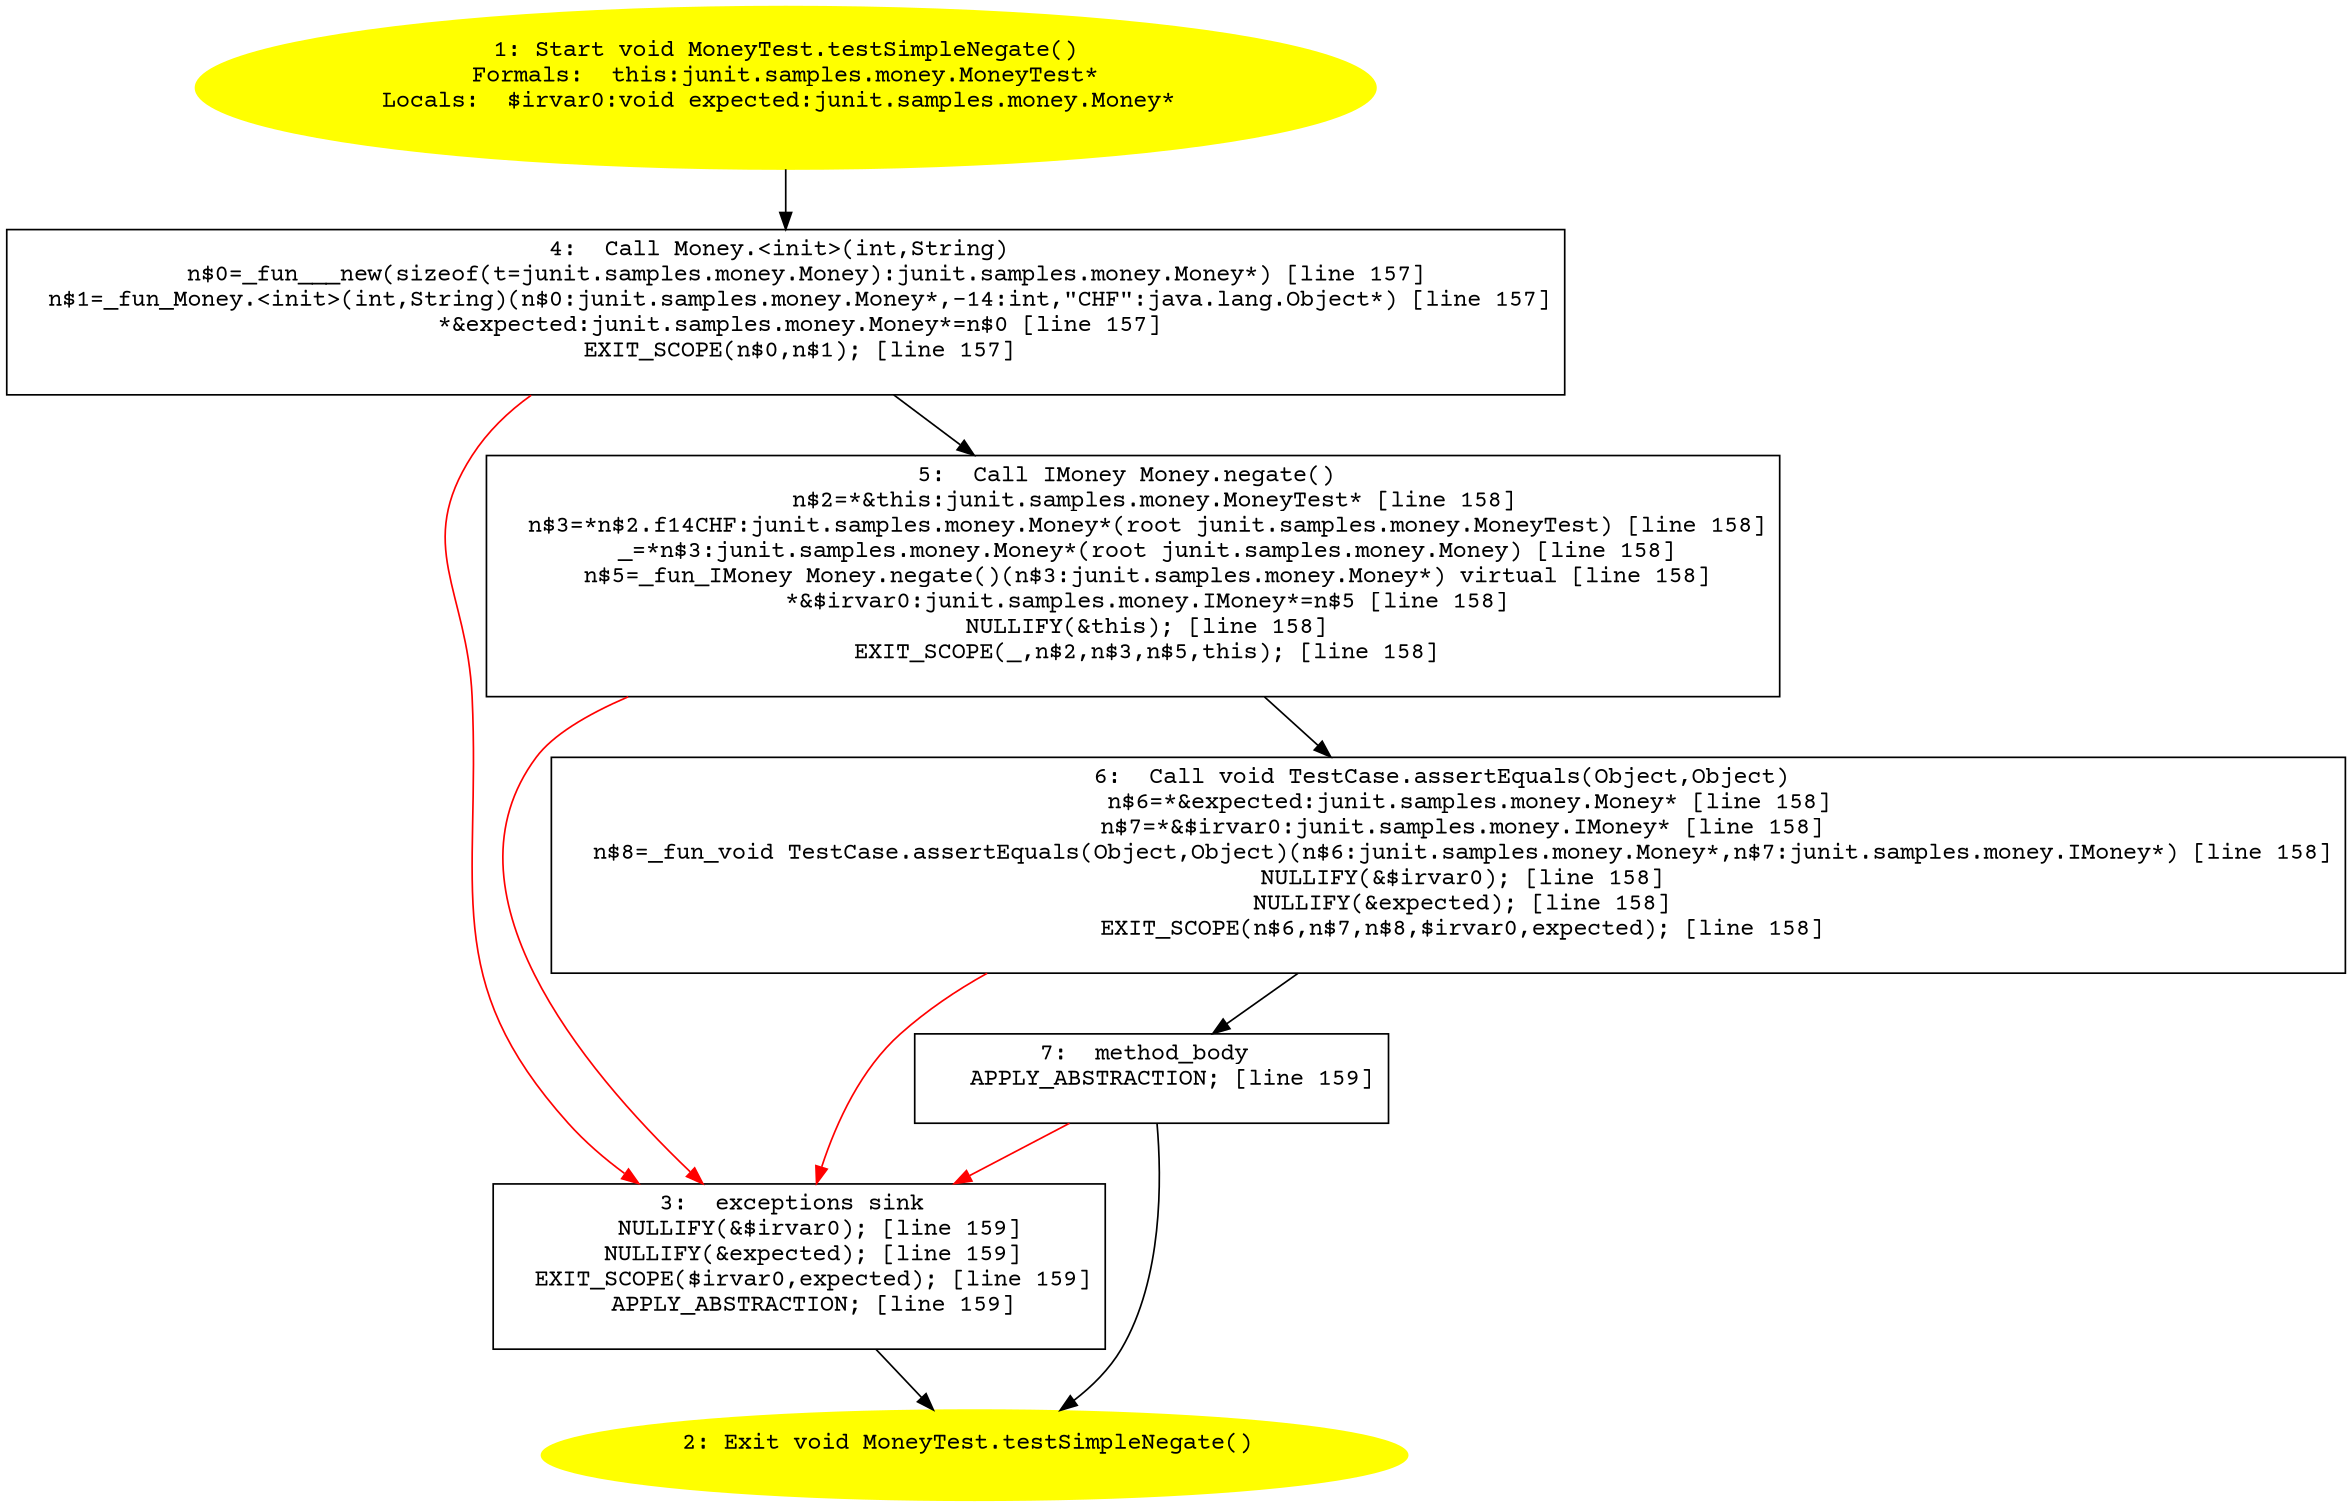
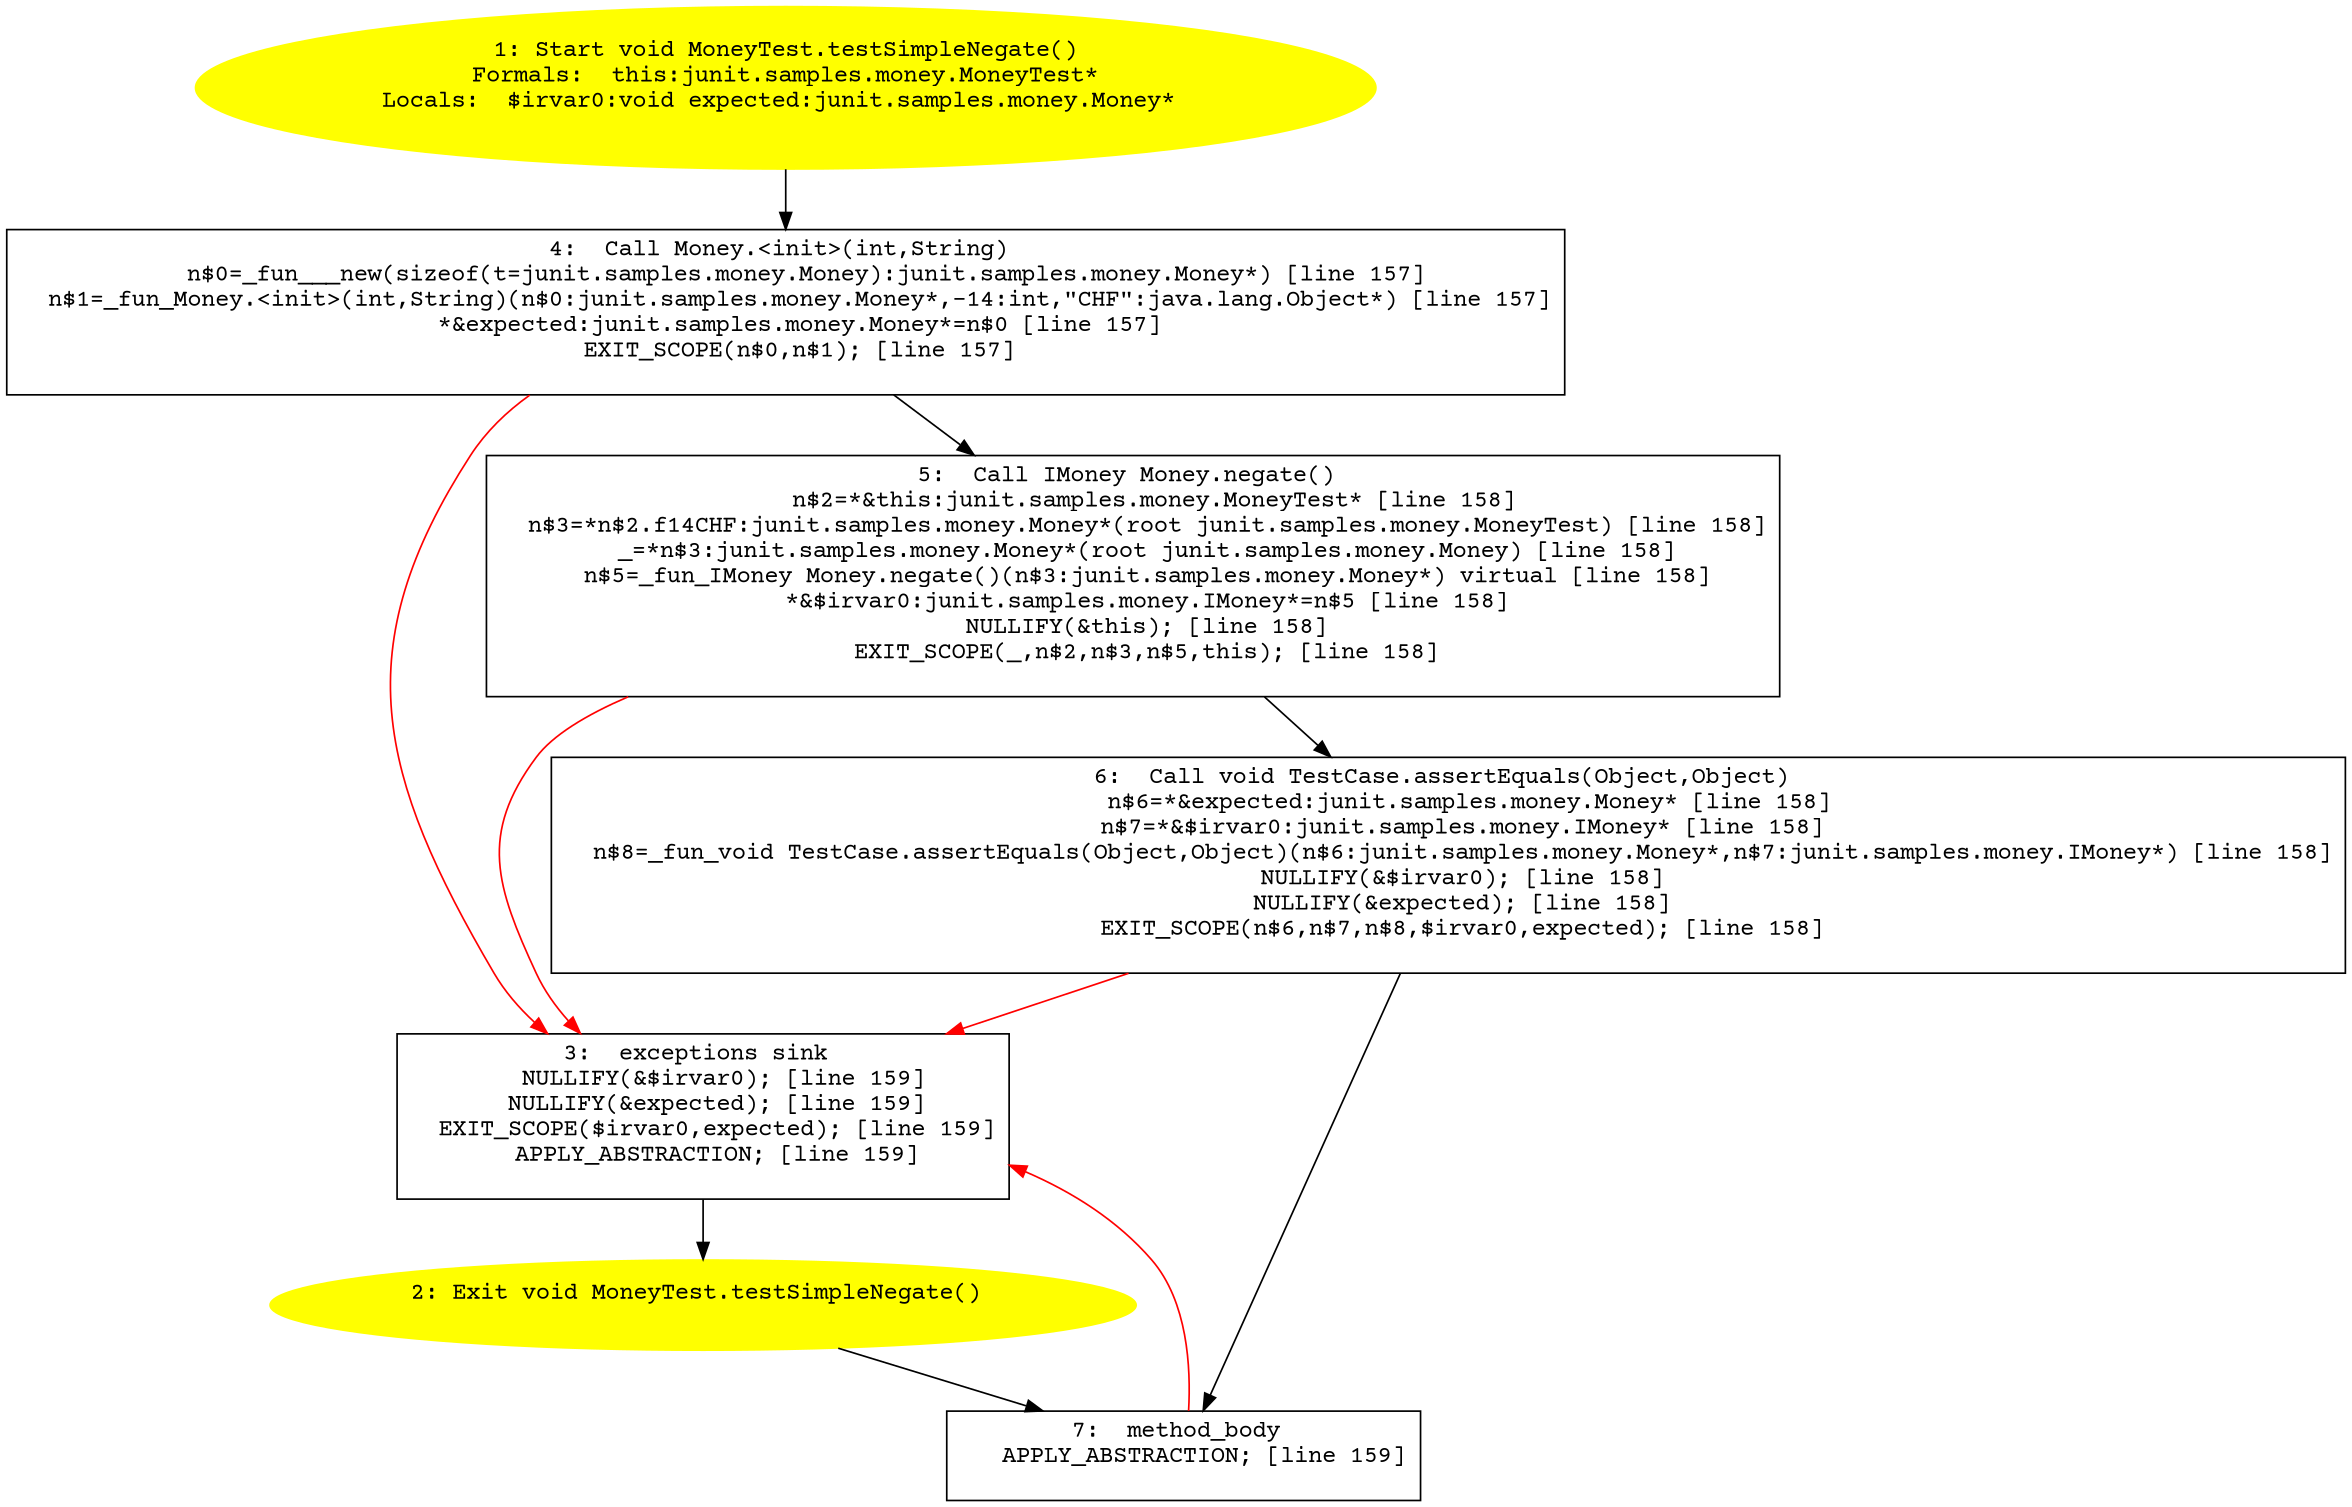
(1149, 1274) -> (932, 1377)
